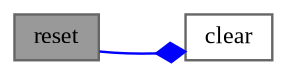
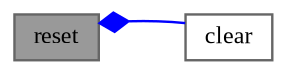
(128, 53) -> (157, 21)
